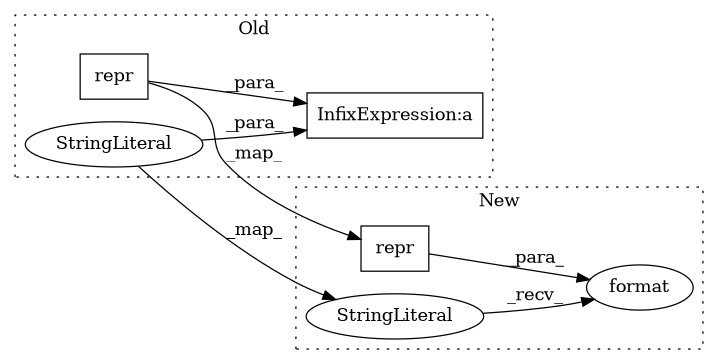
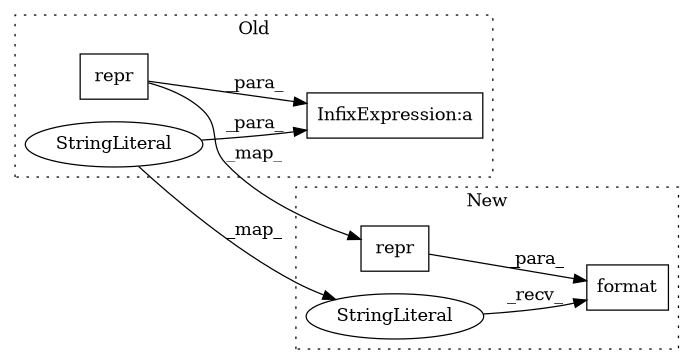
(640, 288) -> (628, 288)
